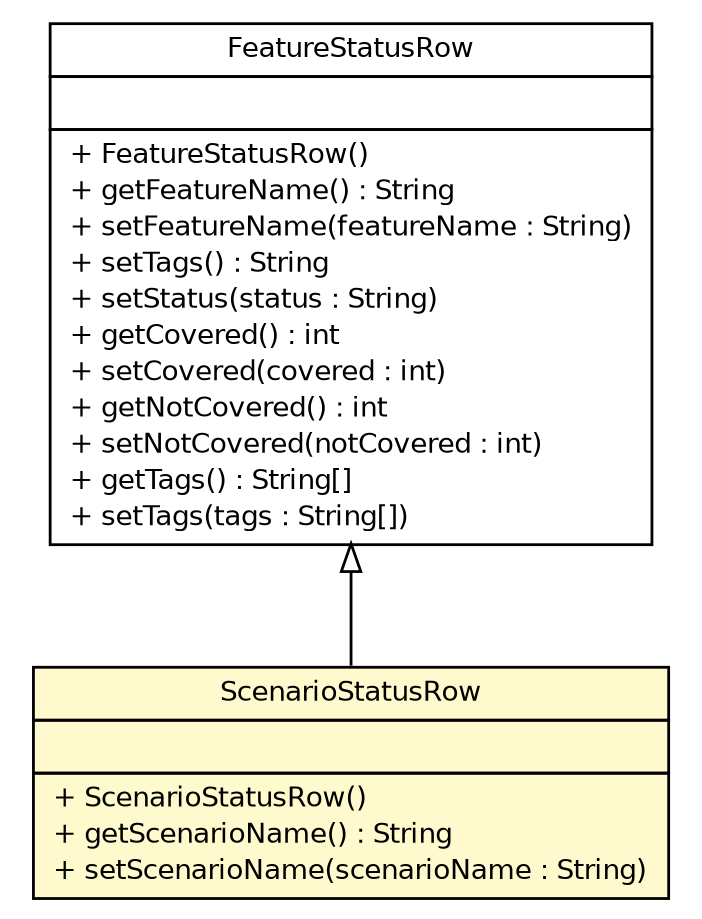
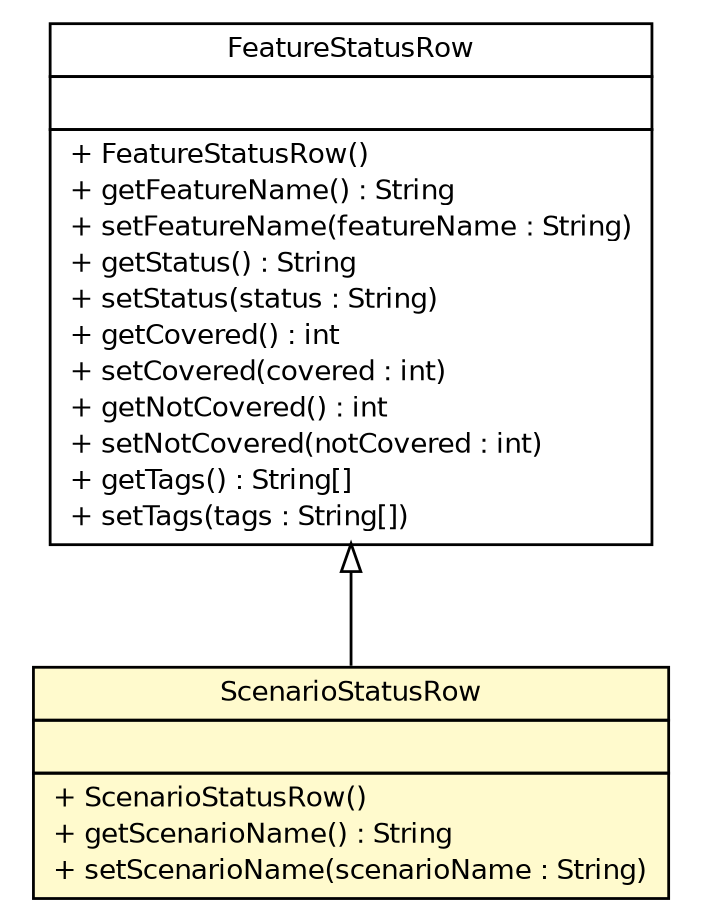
(201, 263) -> (213, 263)
